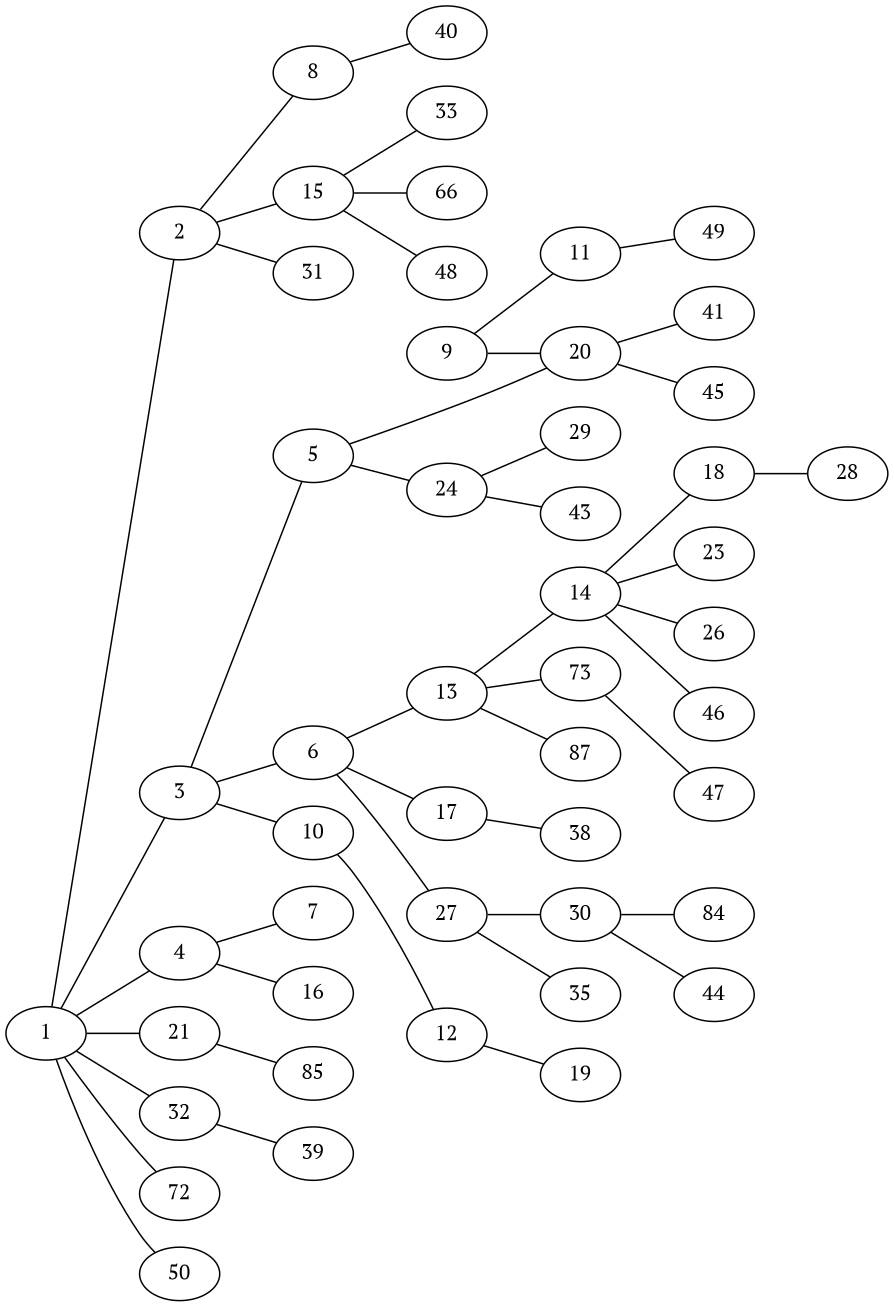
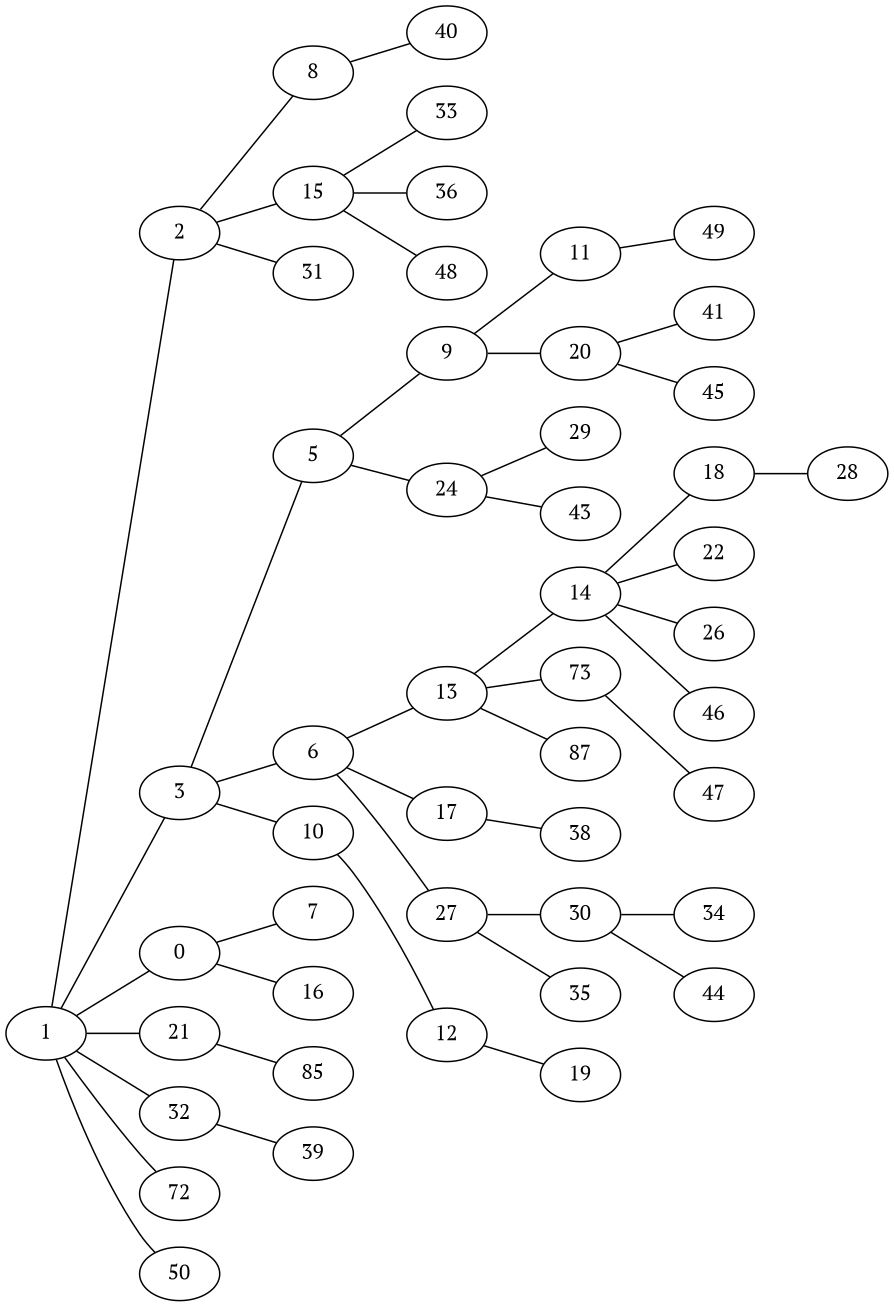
(447, 193) -> (447, 193)
(449, 408) -> (380, 405)
(714, 554) -> (714, 554)
(714, 915) -> (714, 915)
(180, 953) -> (180, 953)
